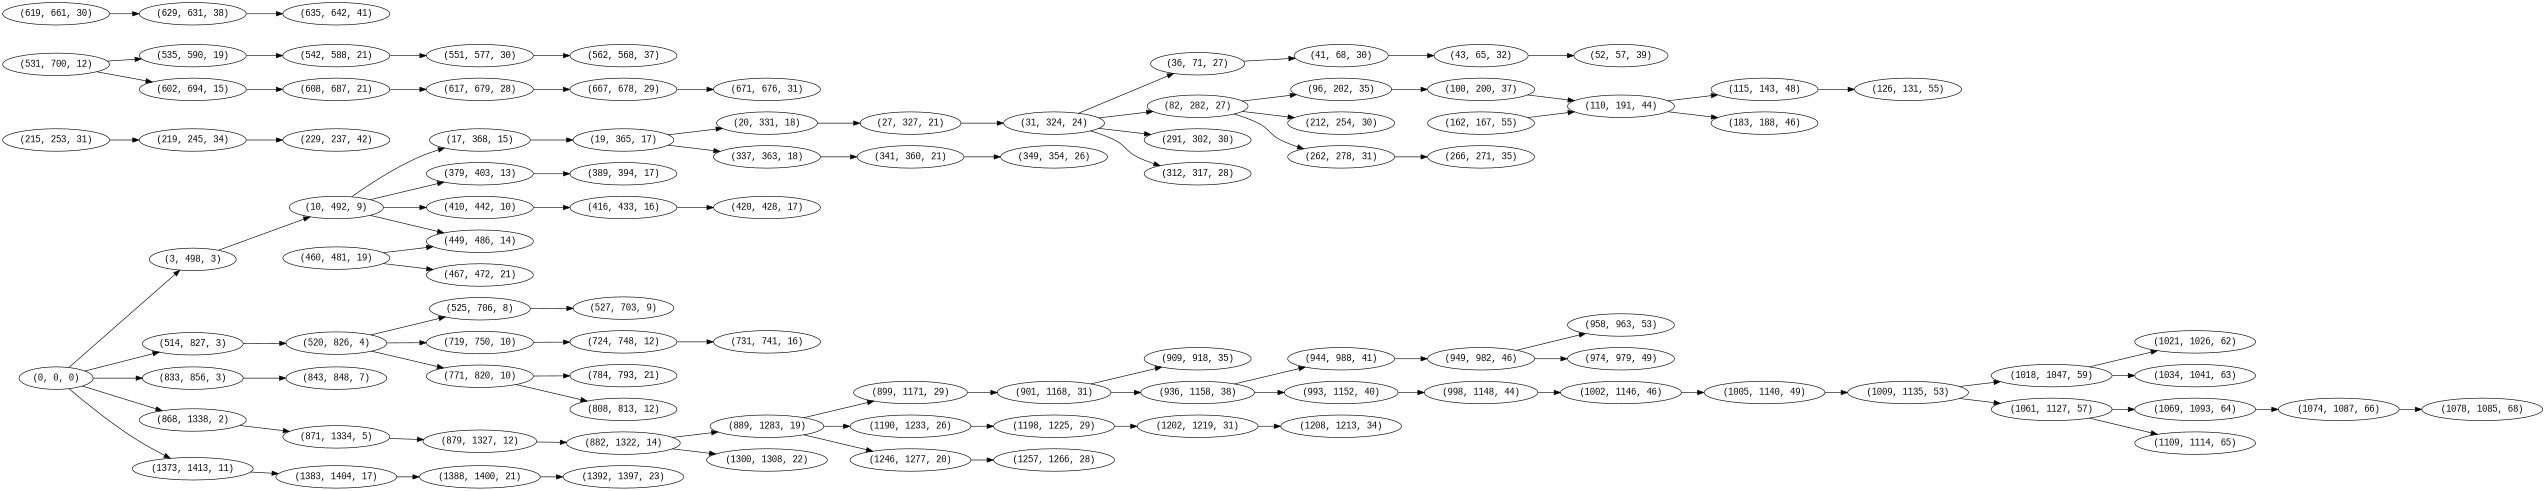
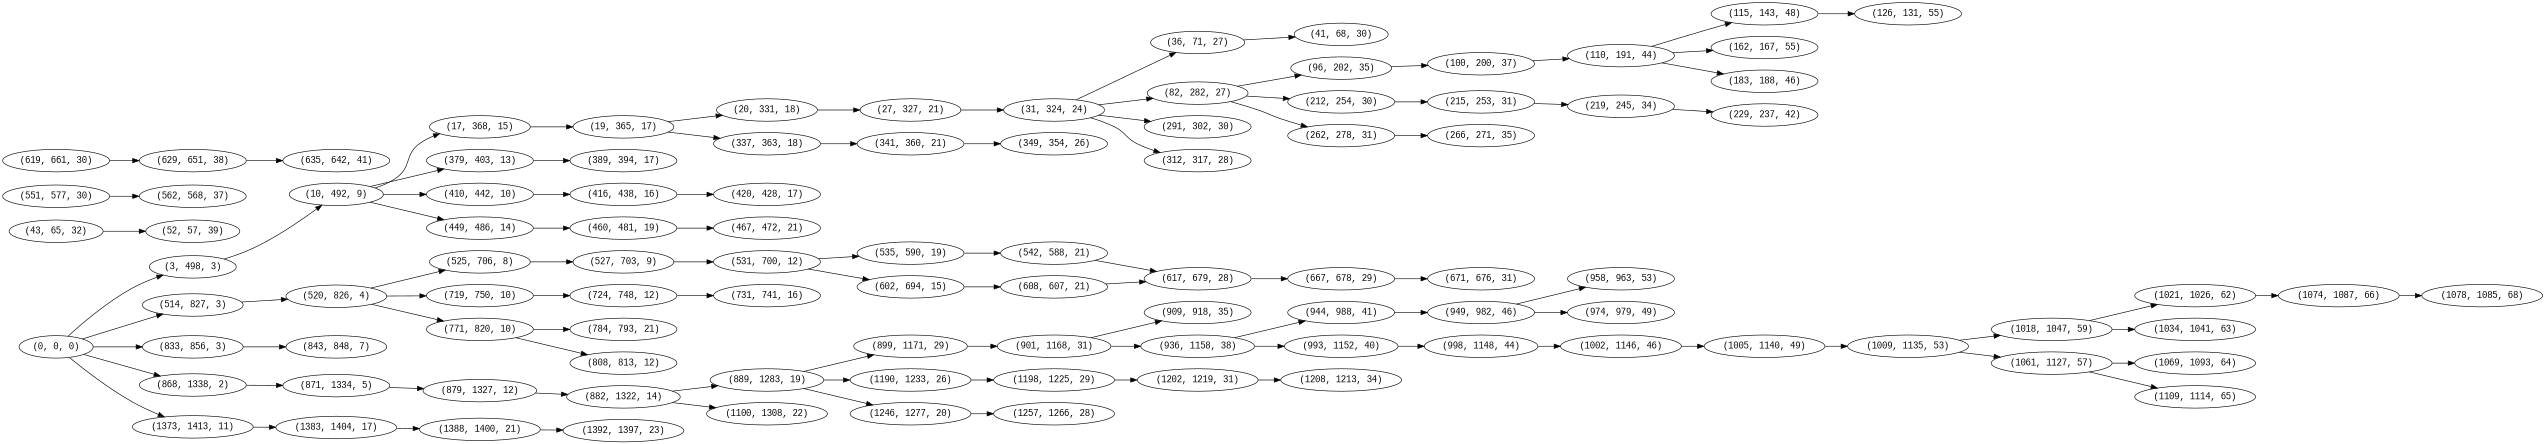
(193, 14) -> (193, 161)
(405, 56) -> (1123, 265)
(1408, 56) -> none
(336, 89) -> (1054, 287)
none -> (1408, 102)
(1548, 115) -> (1689, 52)
(623, 208) -> (623, 194)
(405, 250) -> (548, 228)
none -> (690, 262)
(2264, 409) -> (2264, 296)
(767, 460) -> (767, 414)
